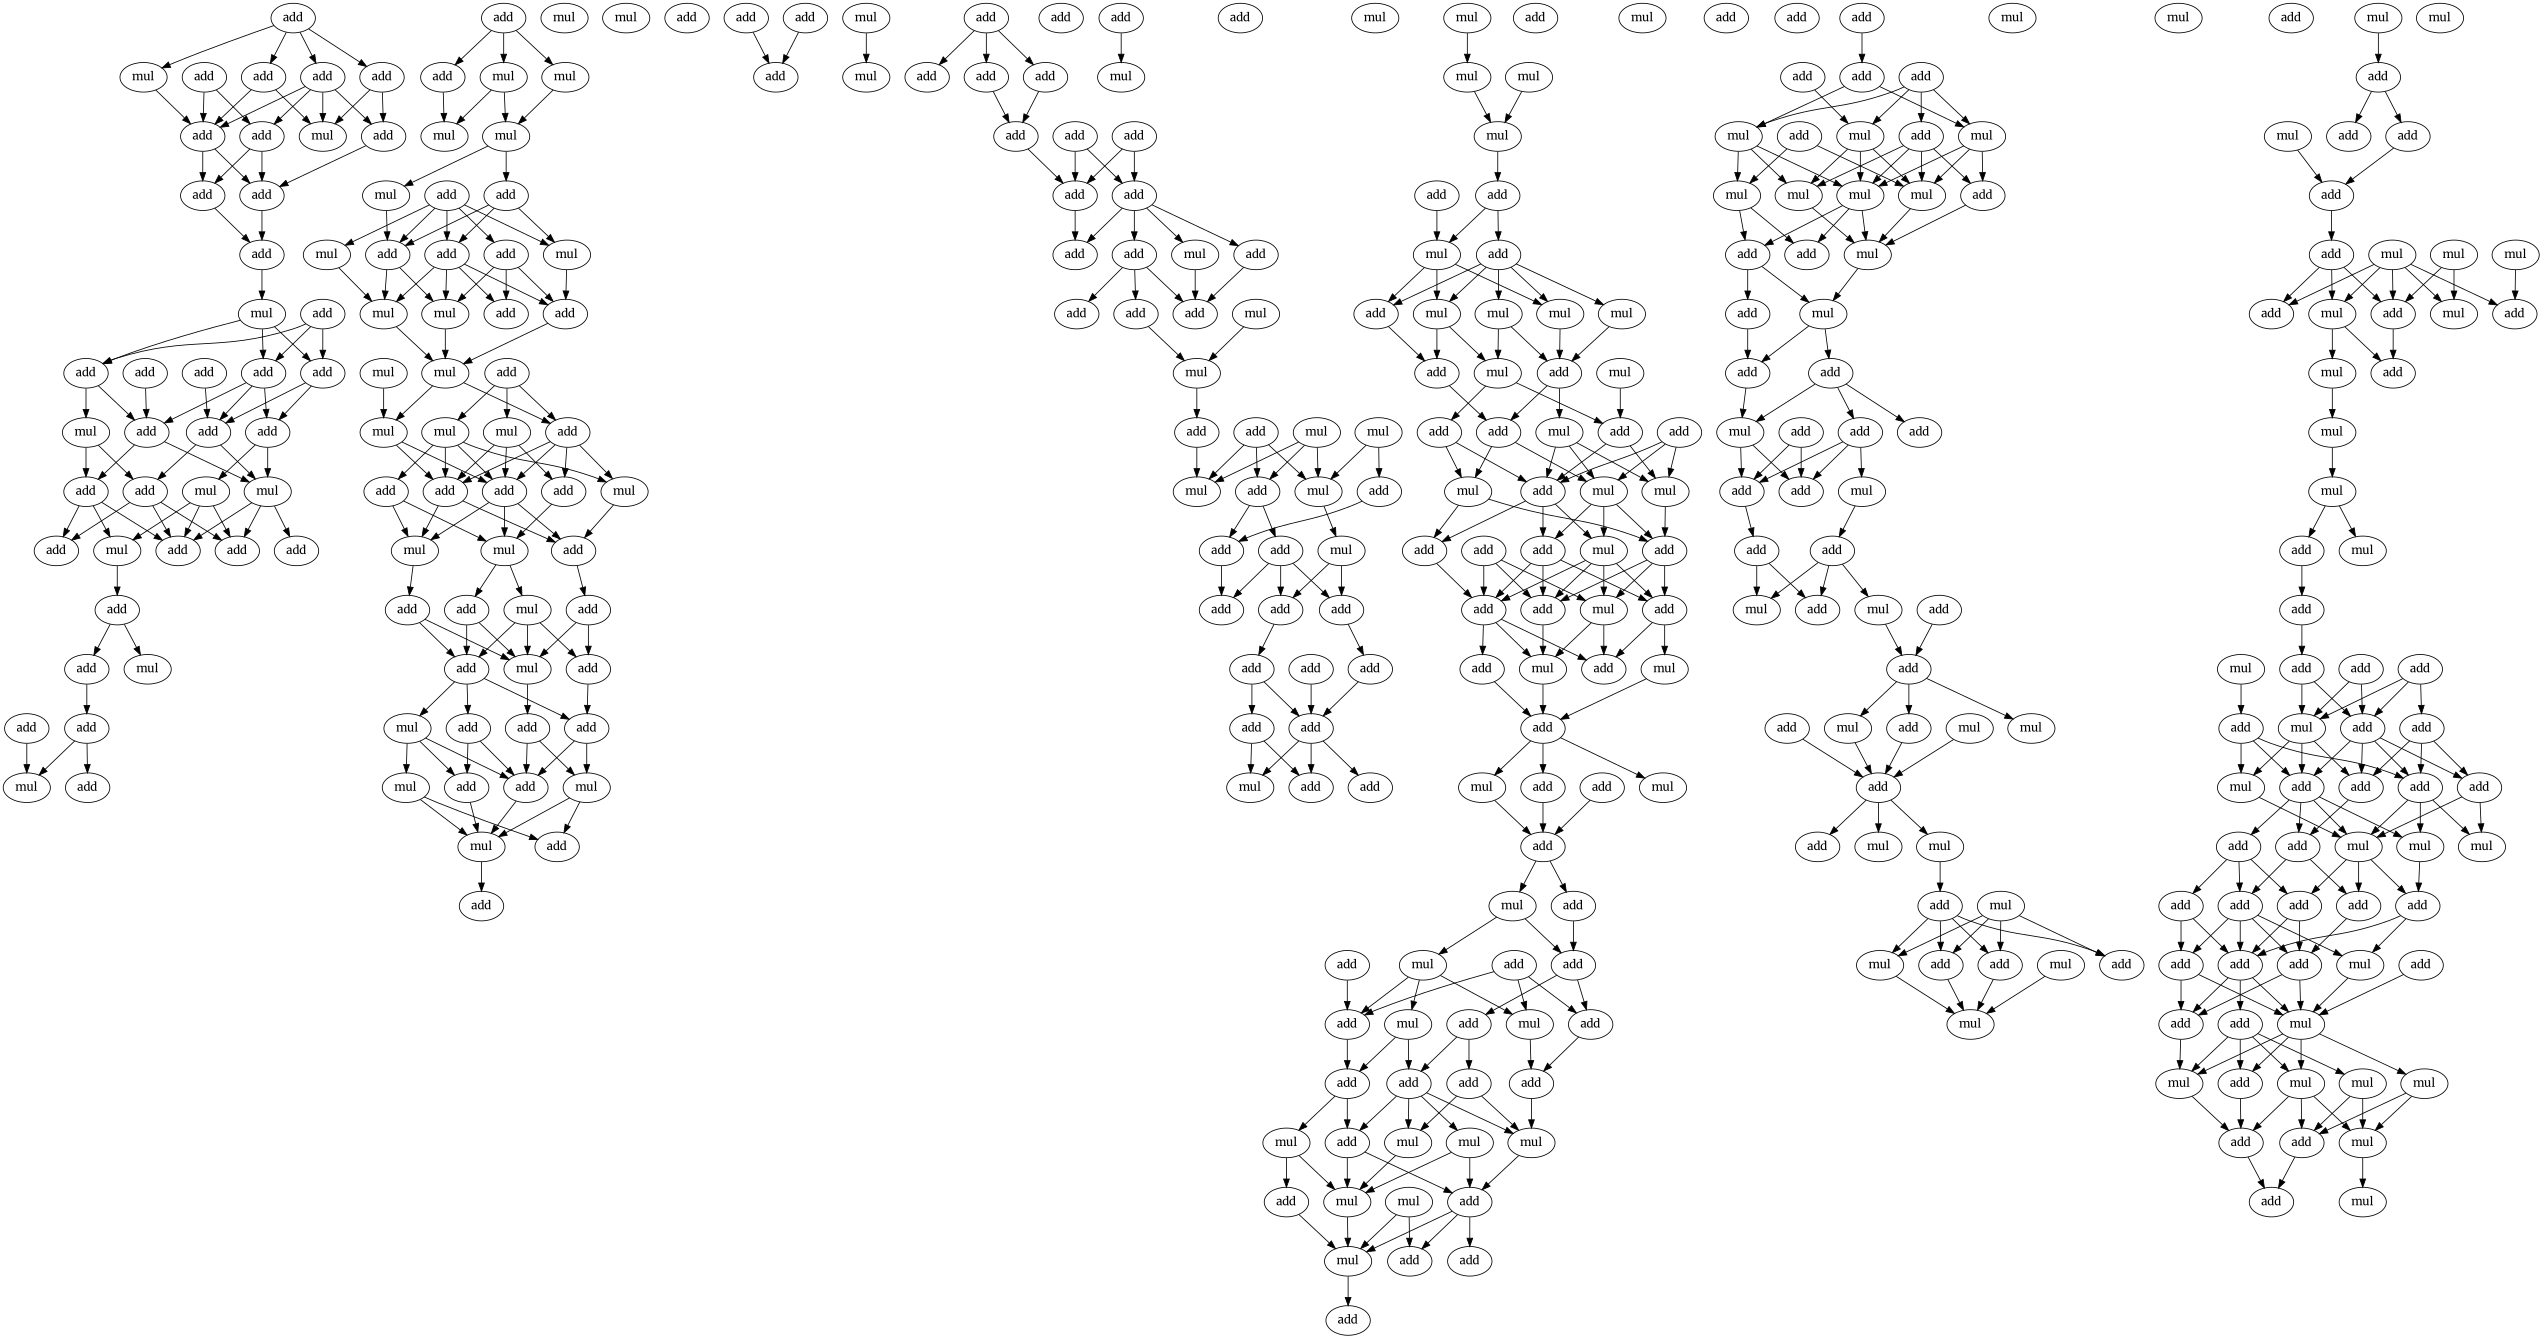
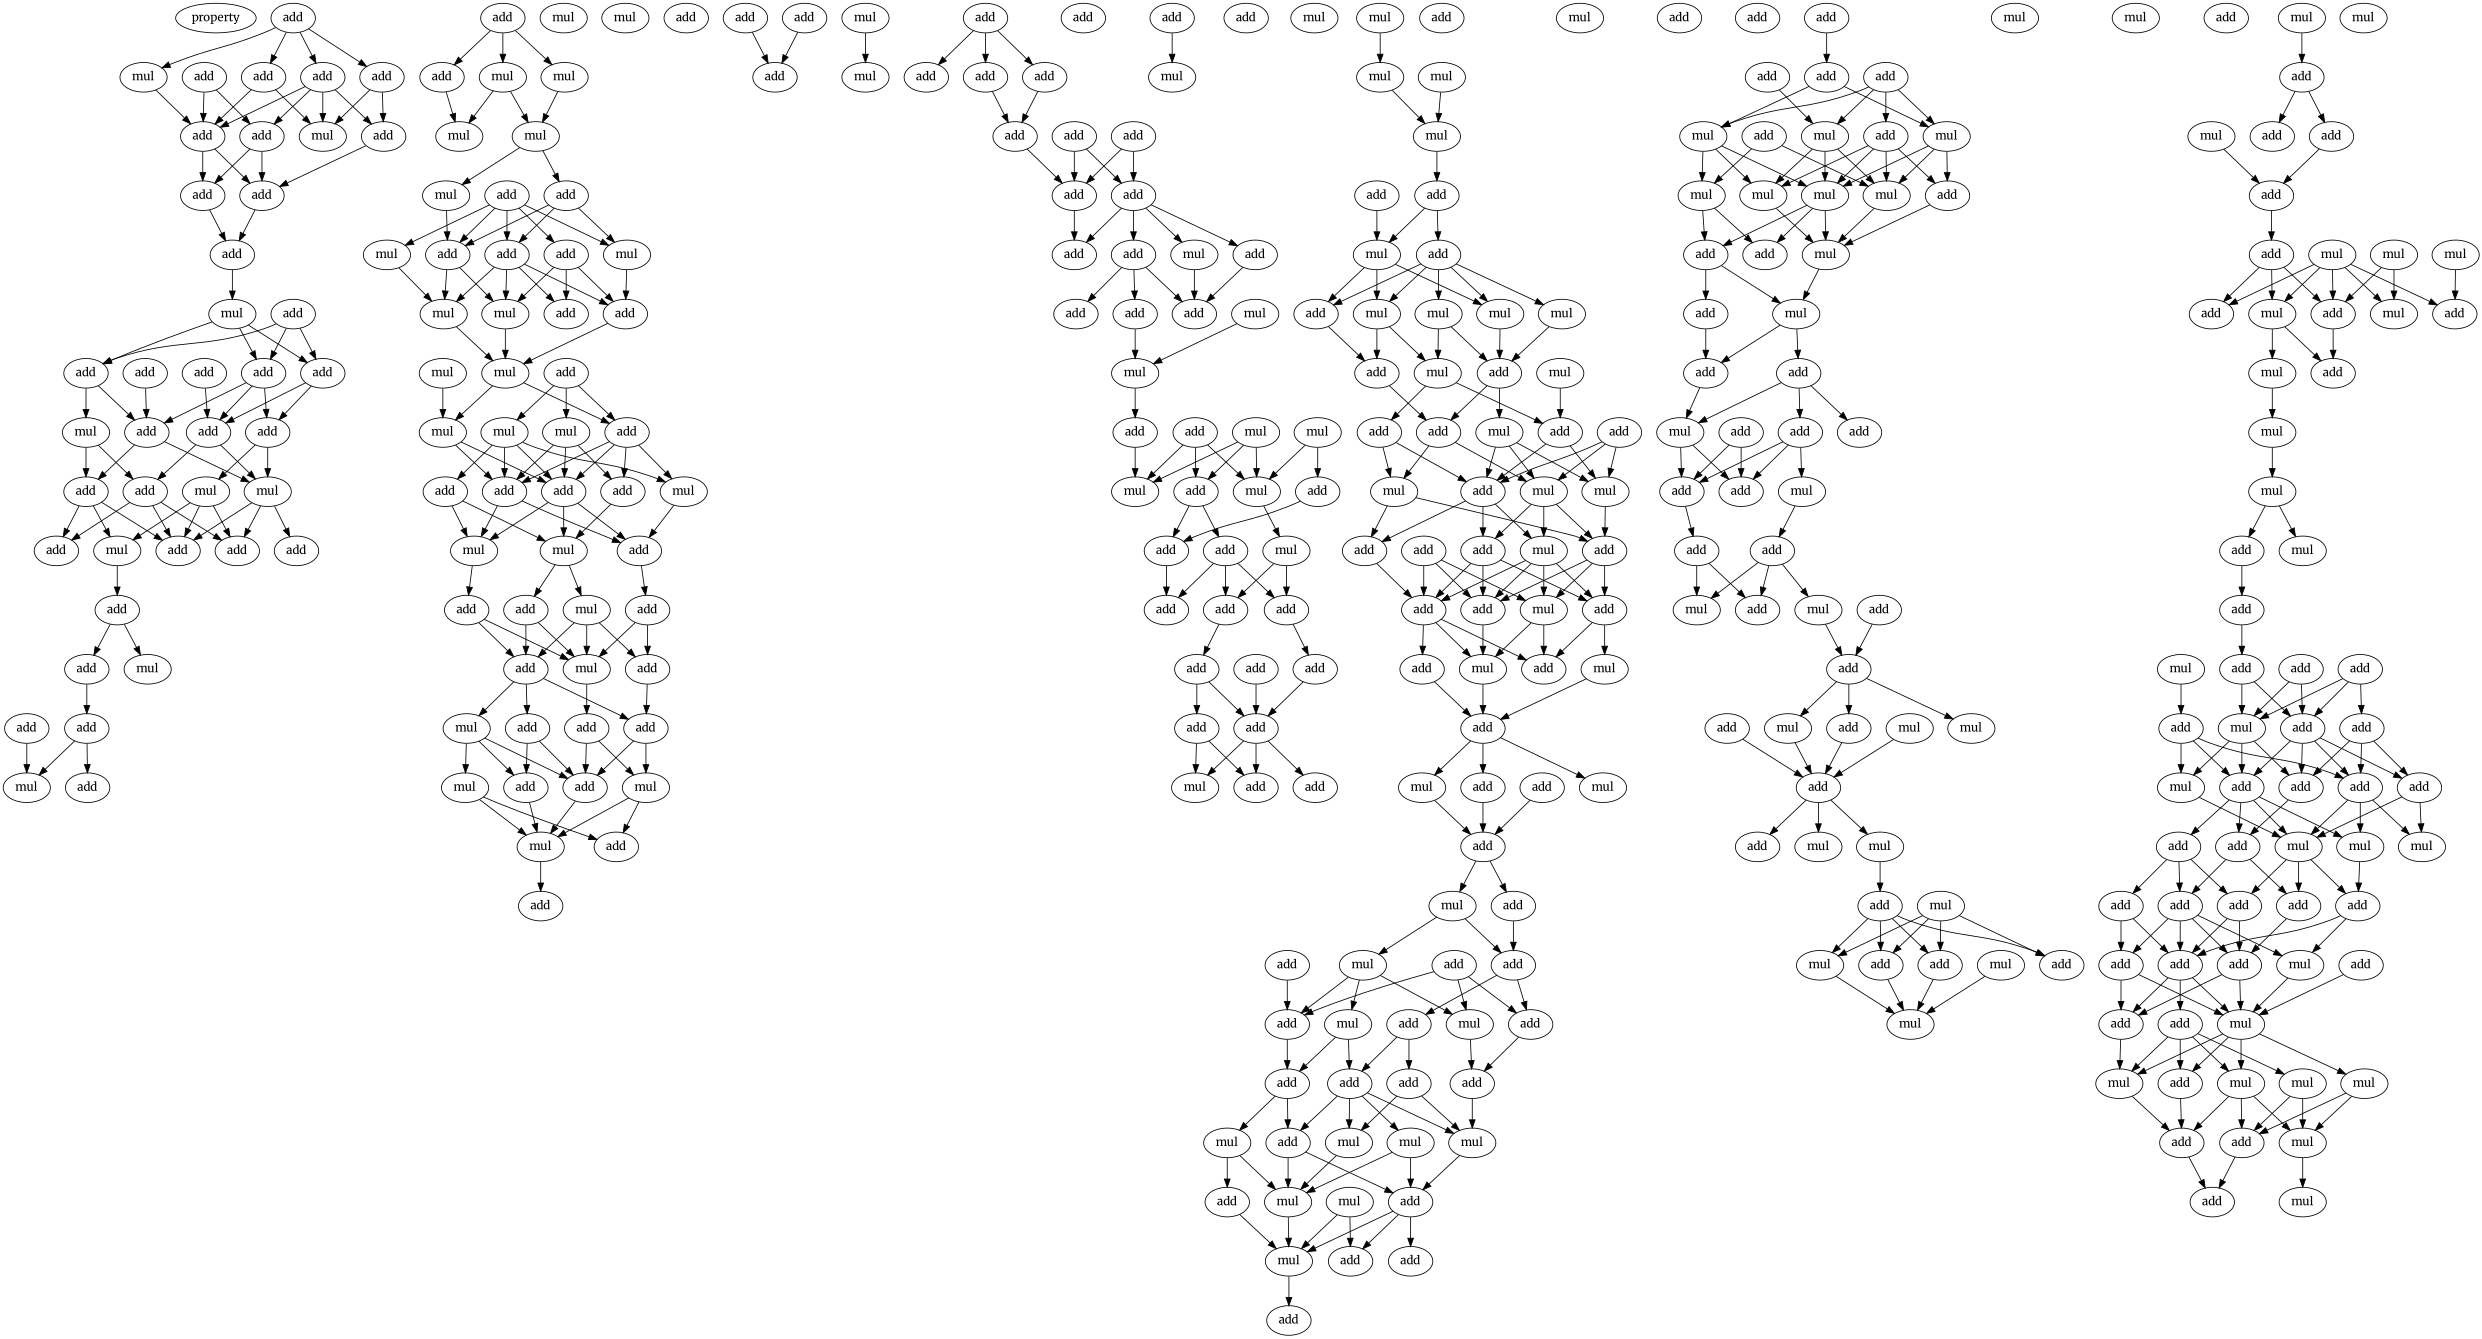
none -> (216, 18)
